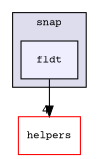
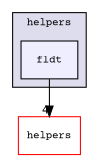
(49, 23) -> (49, 23)
